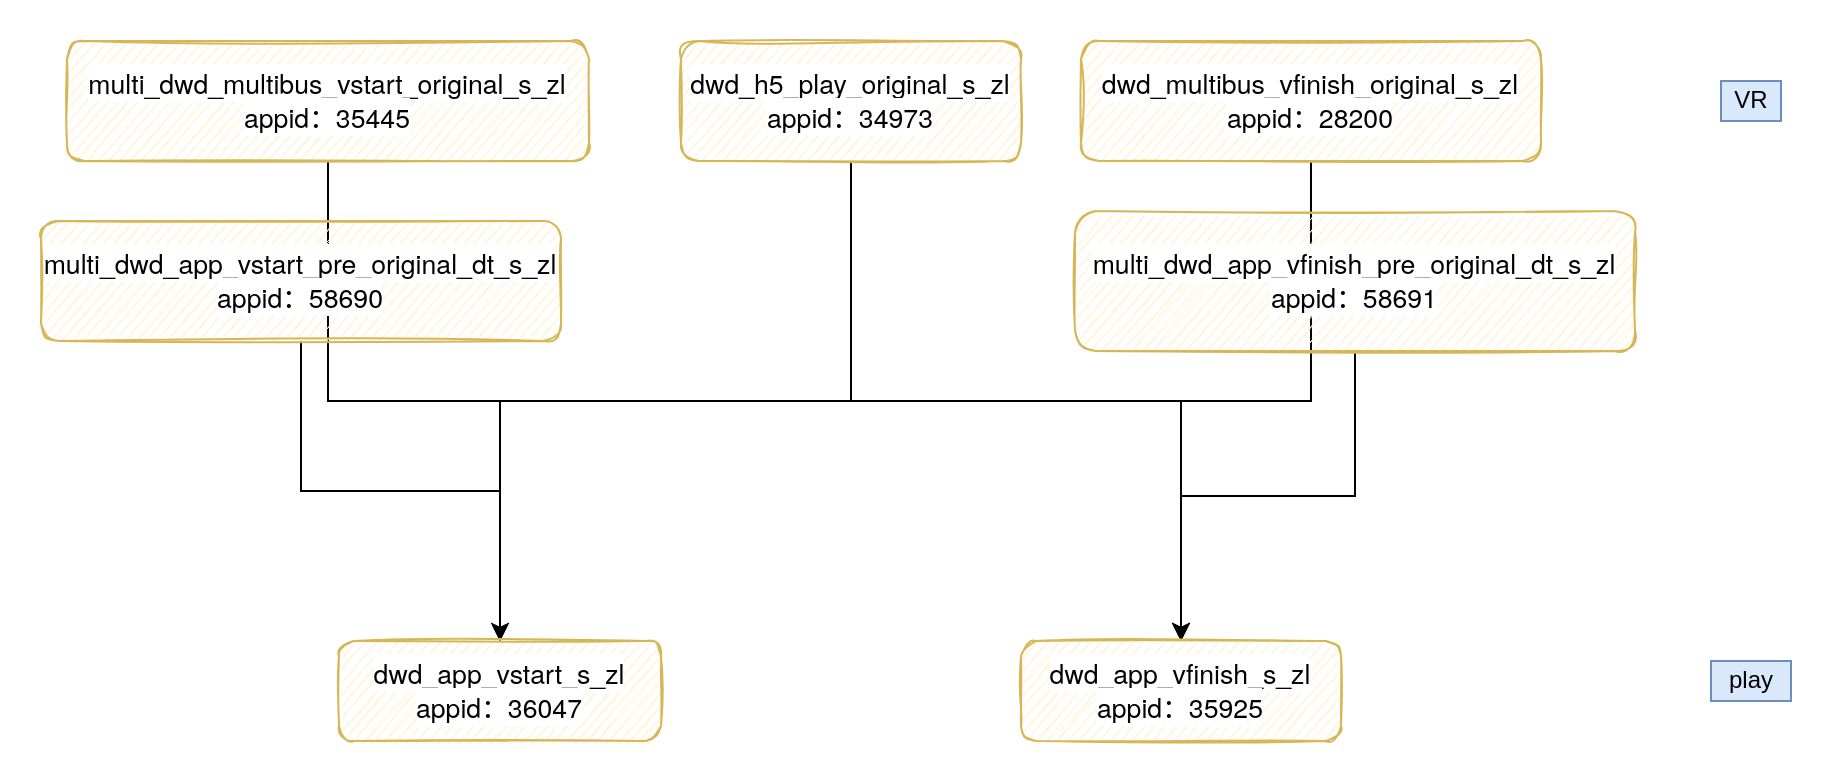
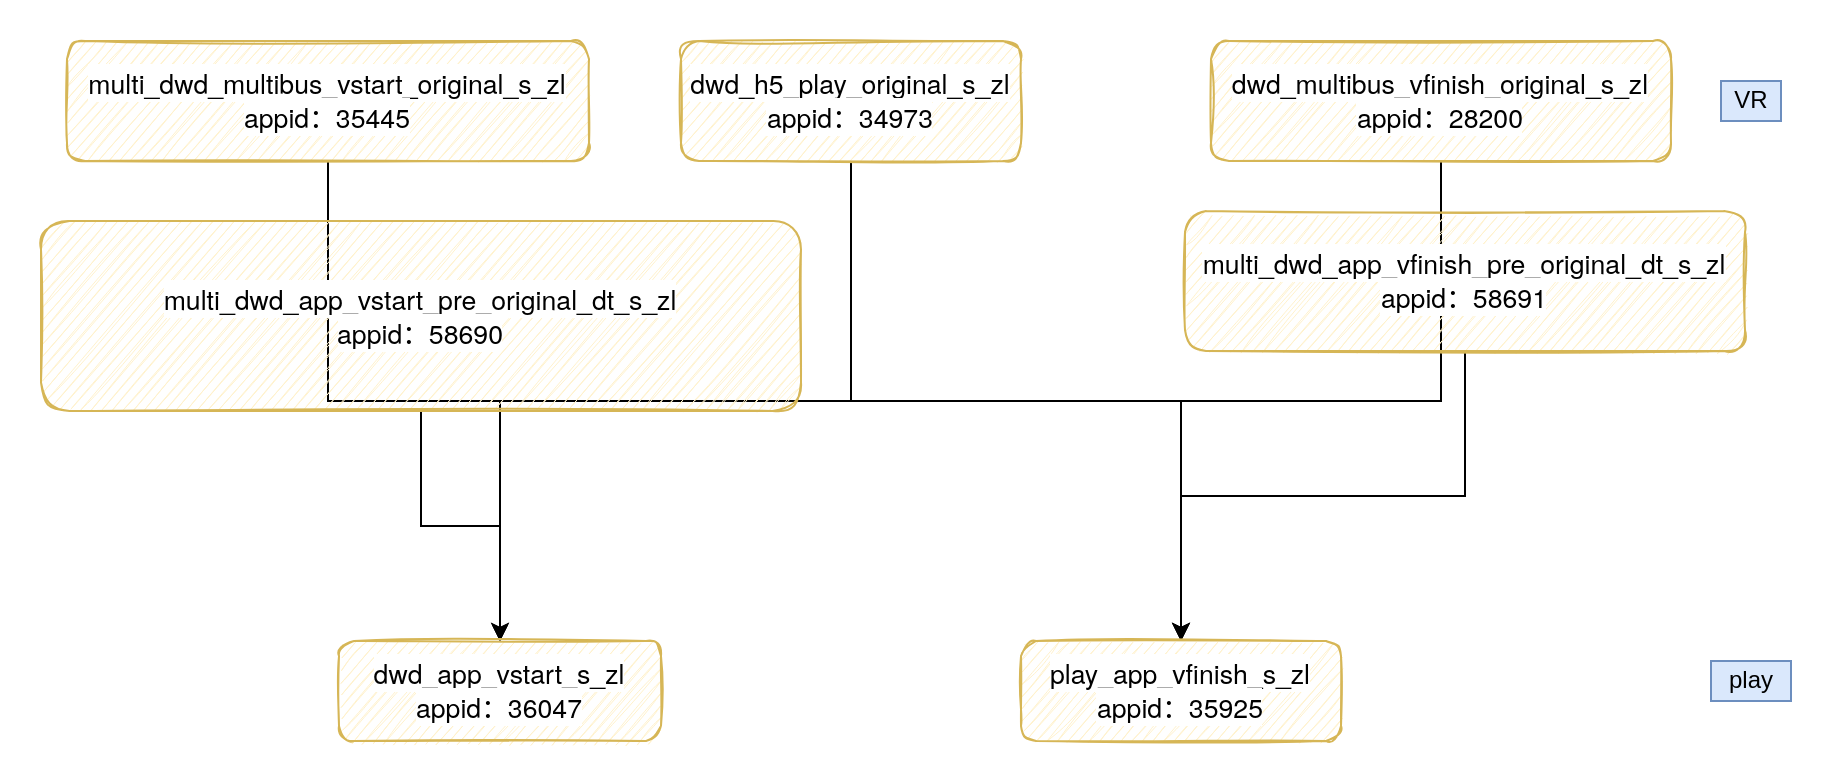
(1311, 101) -> (1441, 101)
(301, 281) -> (421, 316)
(1355, 281) -> (1465, 281)
(1181, 691) -> (1181, 691)
